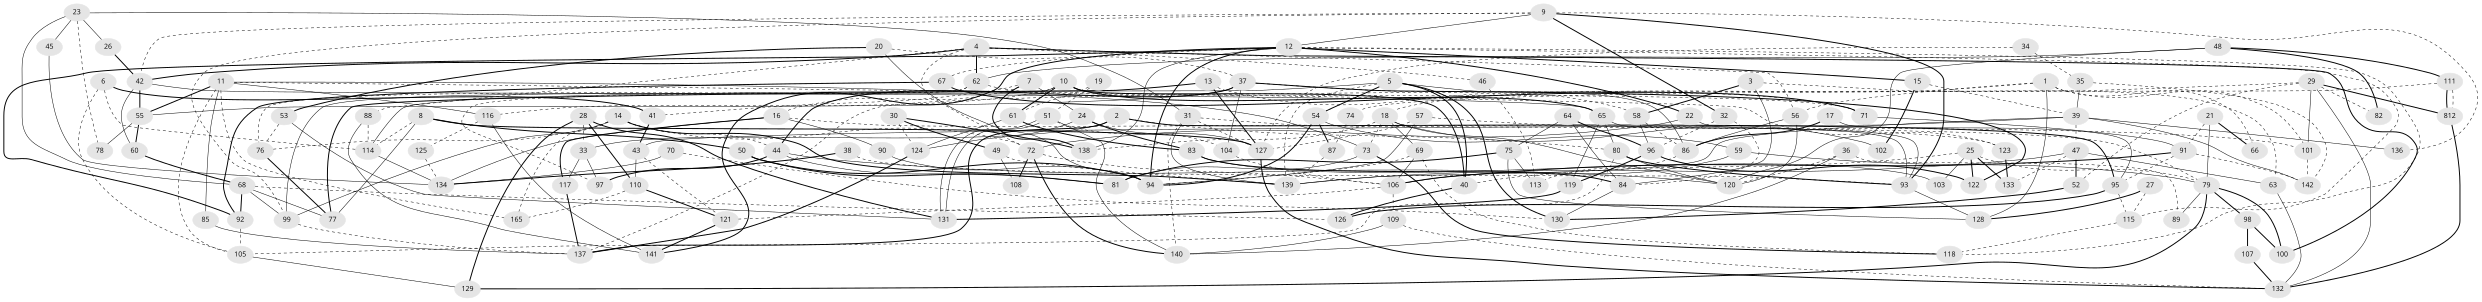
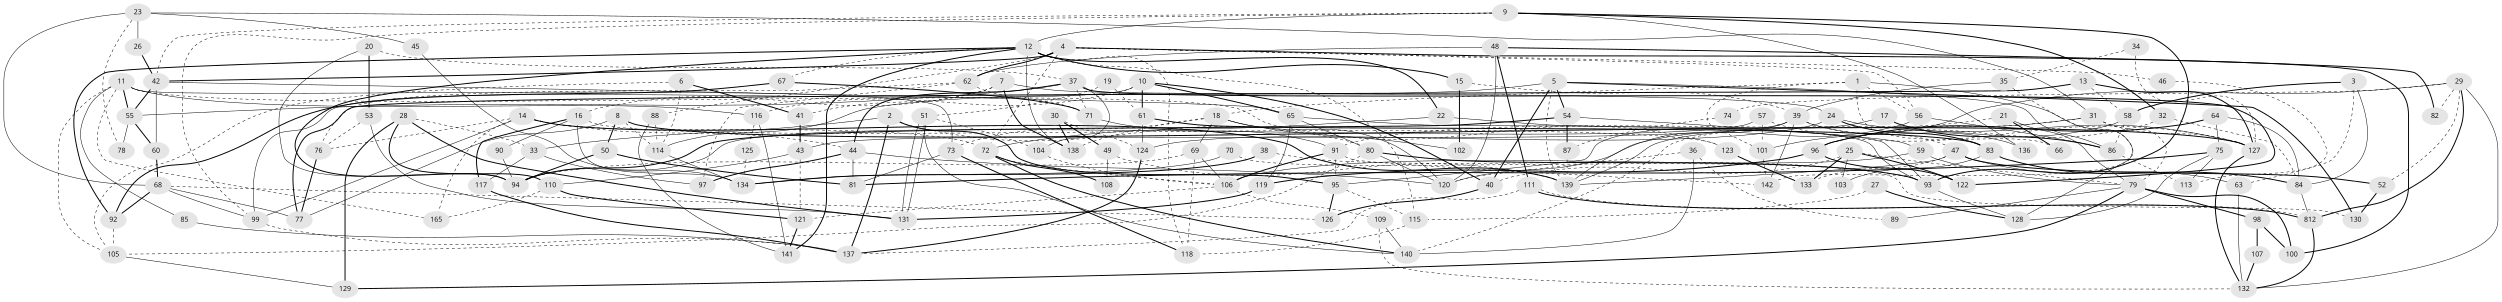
(2080, 27) -> (1778, 42)
(1592, 202) -> (2305, 203)
